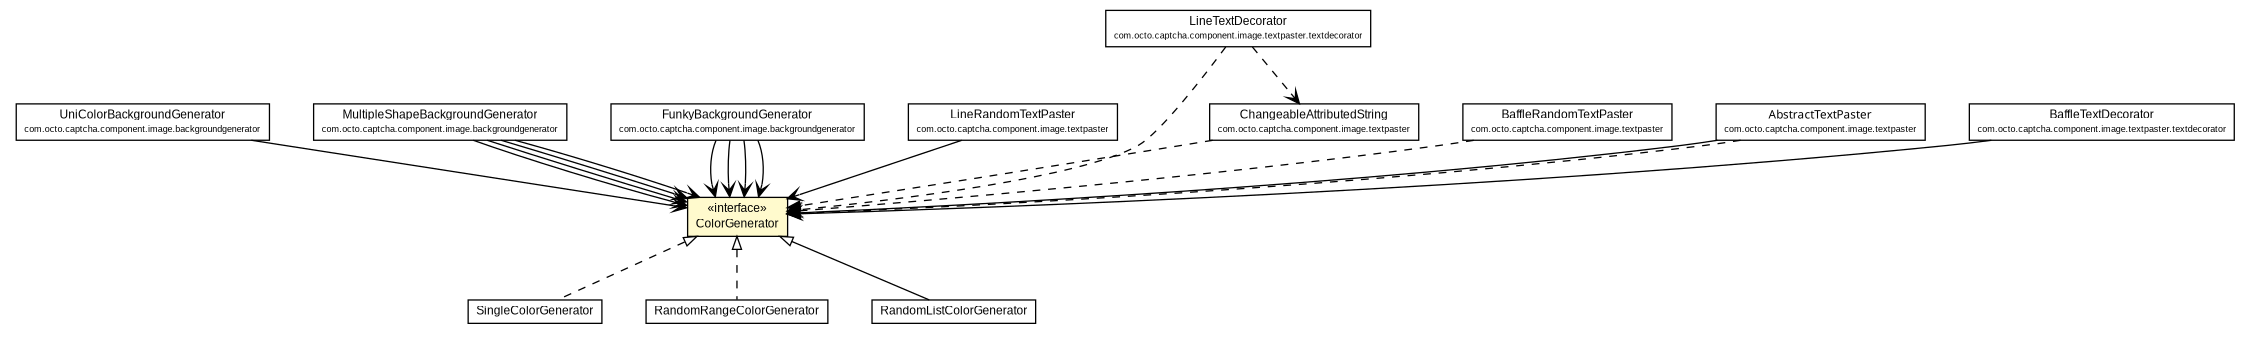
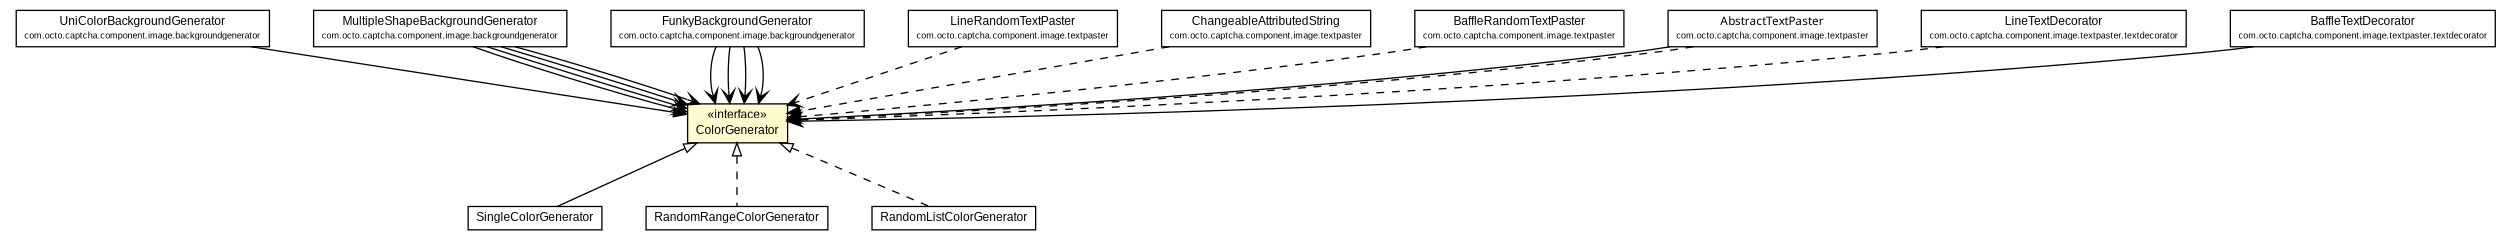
(1272, 70) -> none
(881, 167) -> (881, 74)
(463, 173) -> (463, 80)
(621, 271) -> (621, 177)
(861, 271) -> (861, 177)
